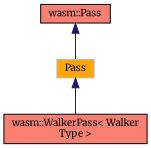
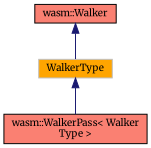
(76, 14) -> (76, 14)
(76, 69) -> (76, 69)
